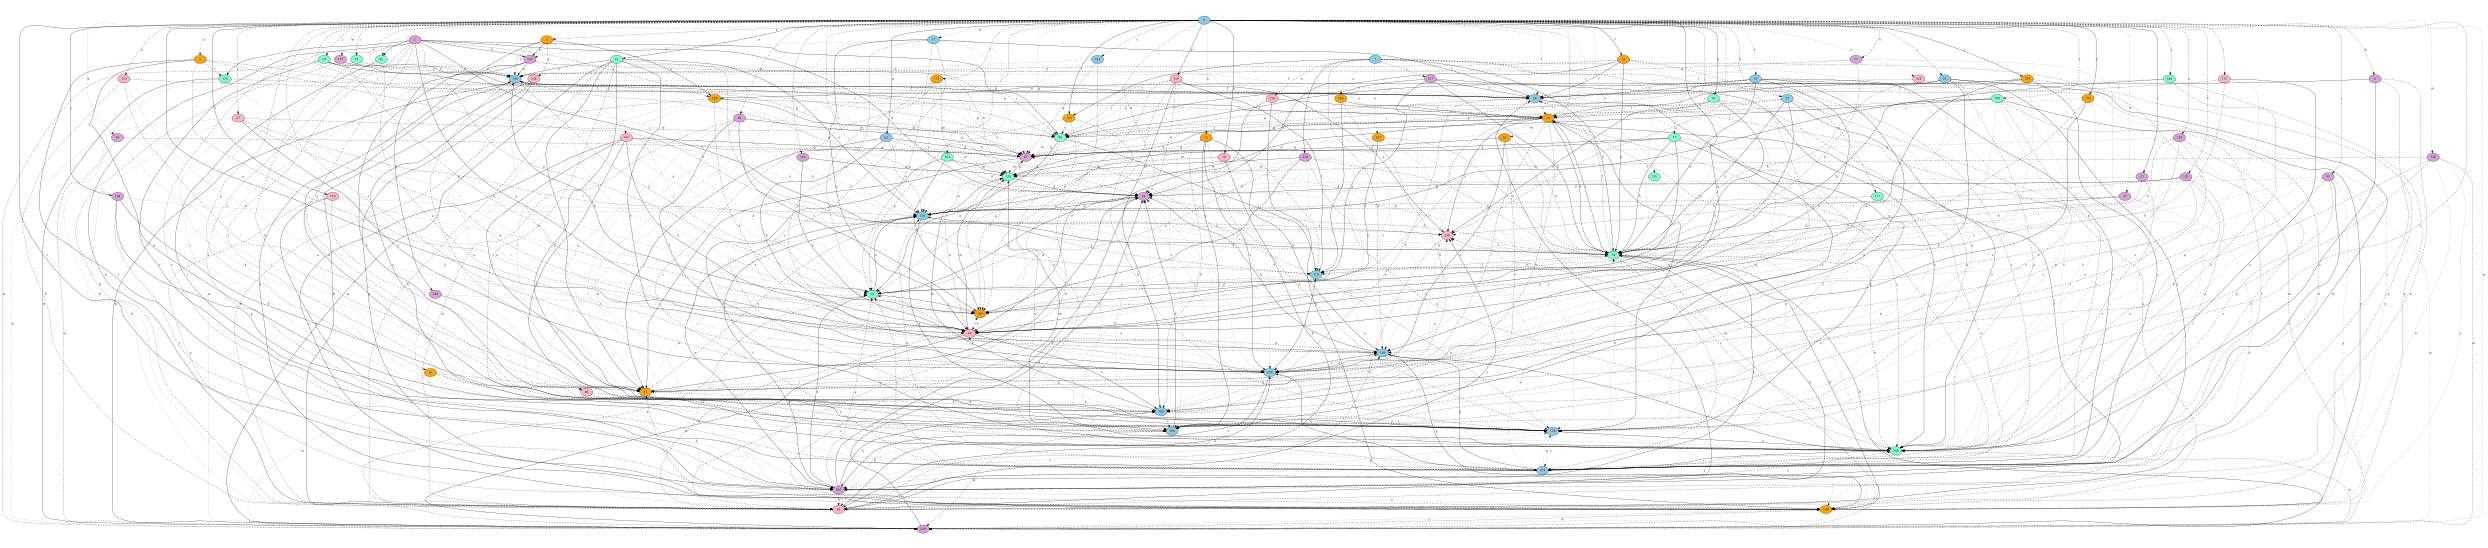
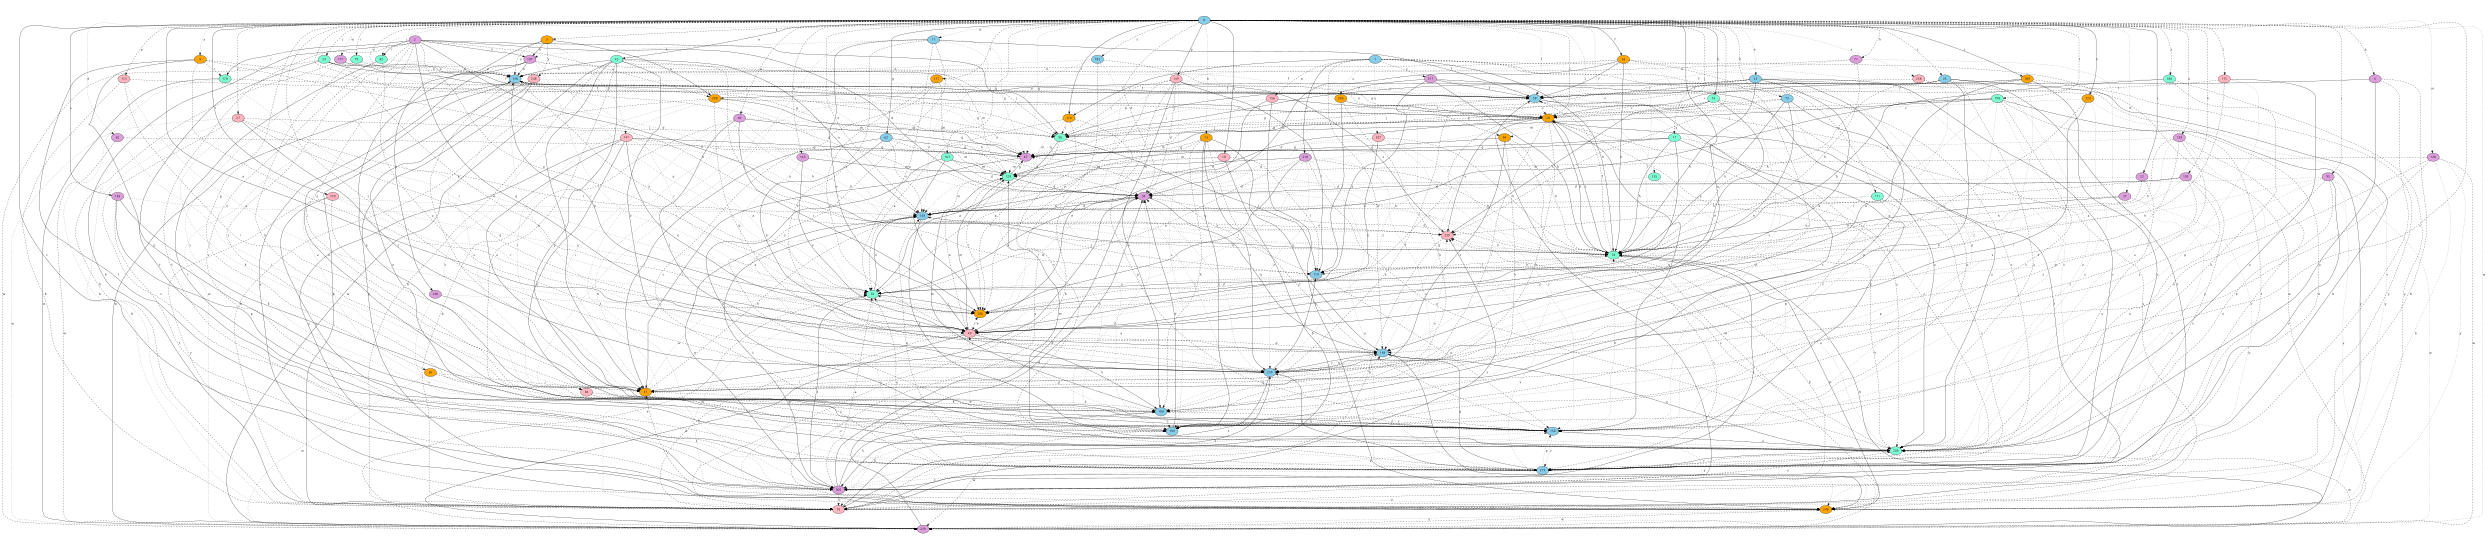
(1062, 107) -> (1363, 96)
(1378, 138) -> (1378, 138)
(2074, 436) -> (572, 420)
(1334, 490) -> (1334, 490)
